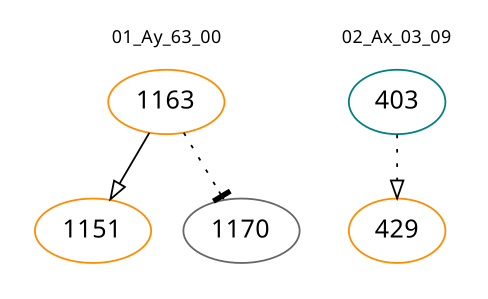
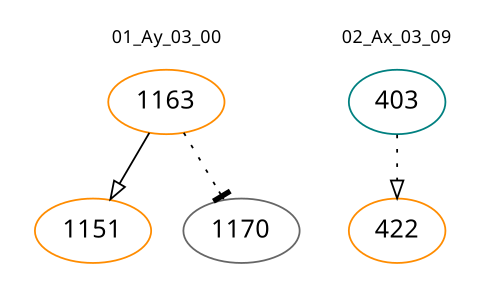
(167, 38) -> (167, 38)
(397, 231) -> (397, 231)
